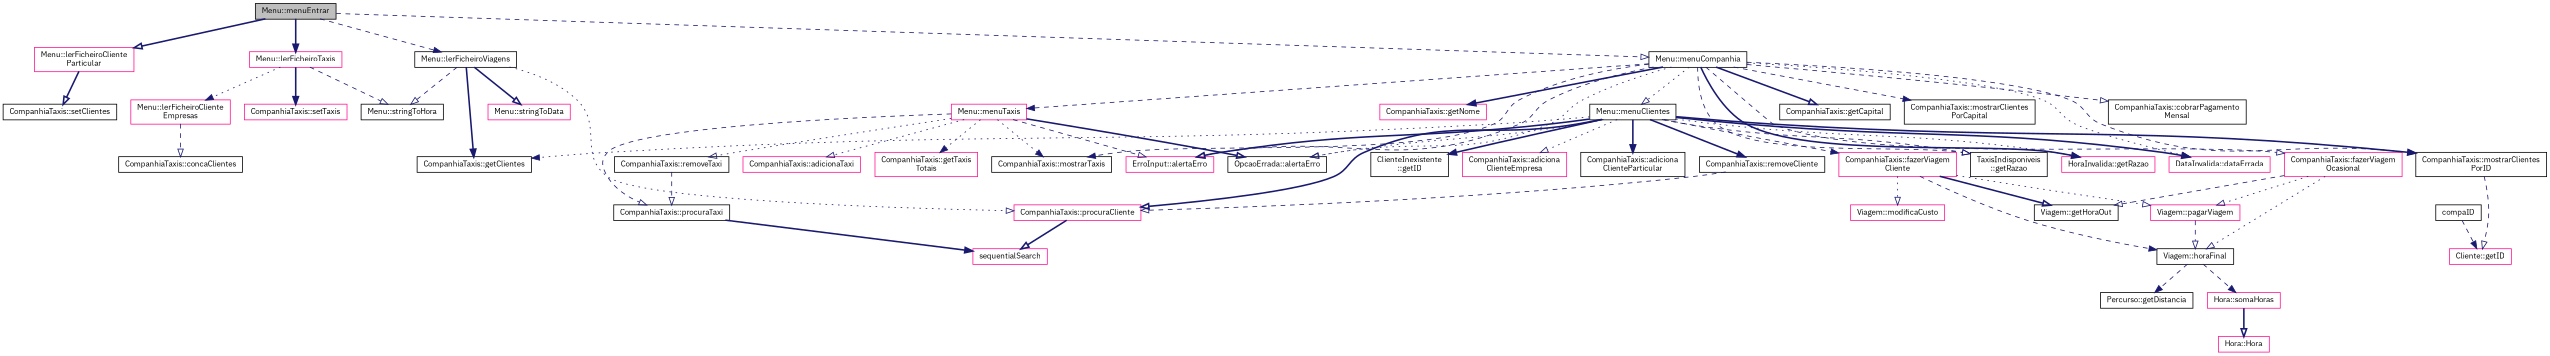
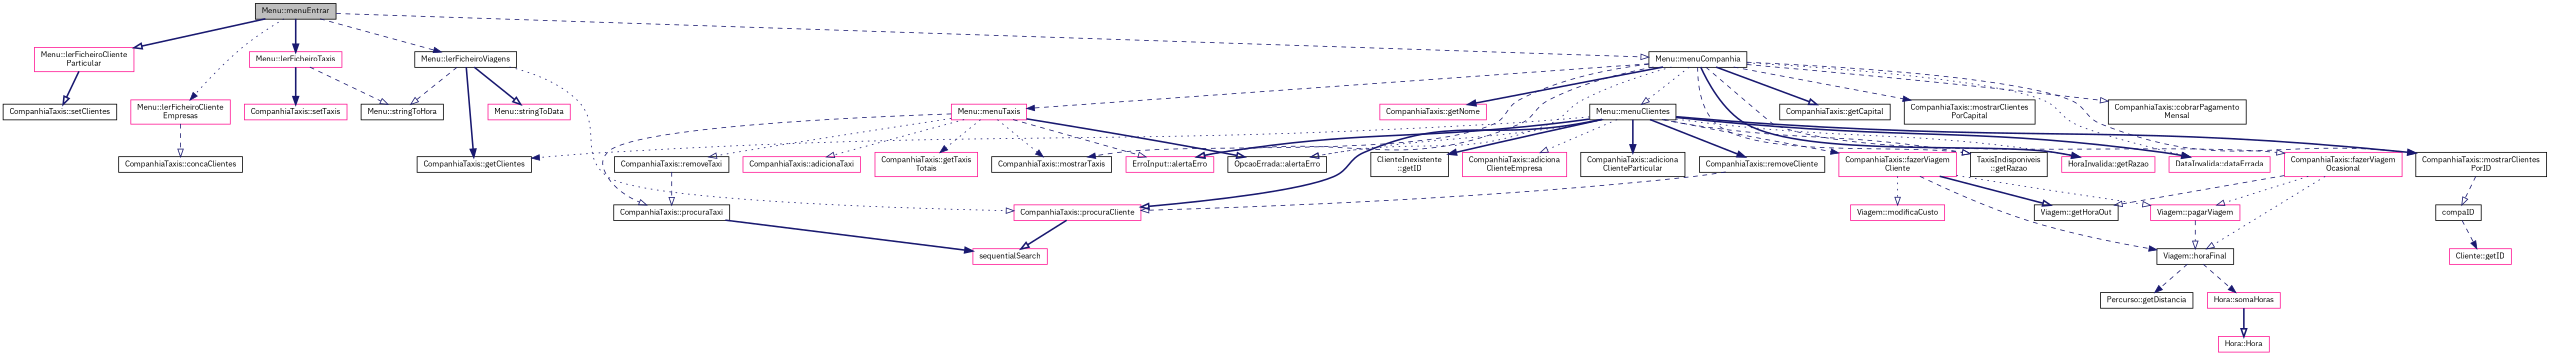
(247, 82) -> (236, 53)
(2489, 209) -> (2471, 187)
